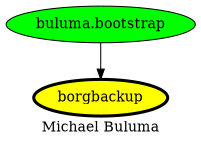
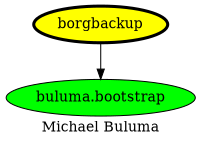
(101, 56) -> (101, 56)
